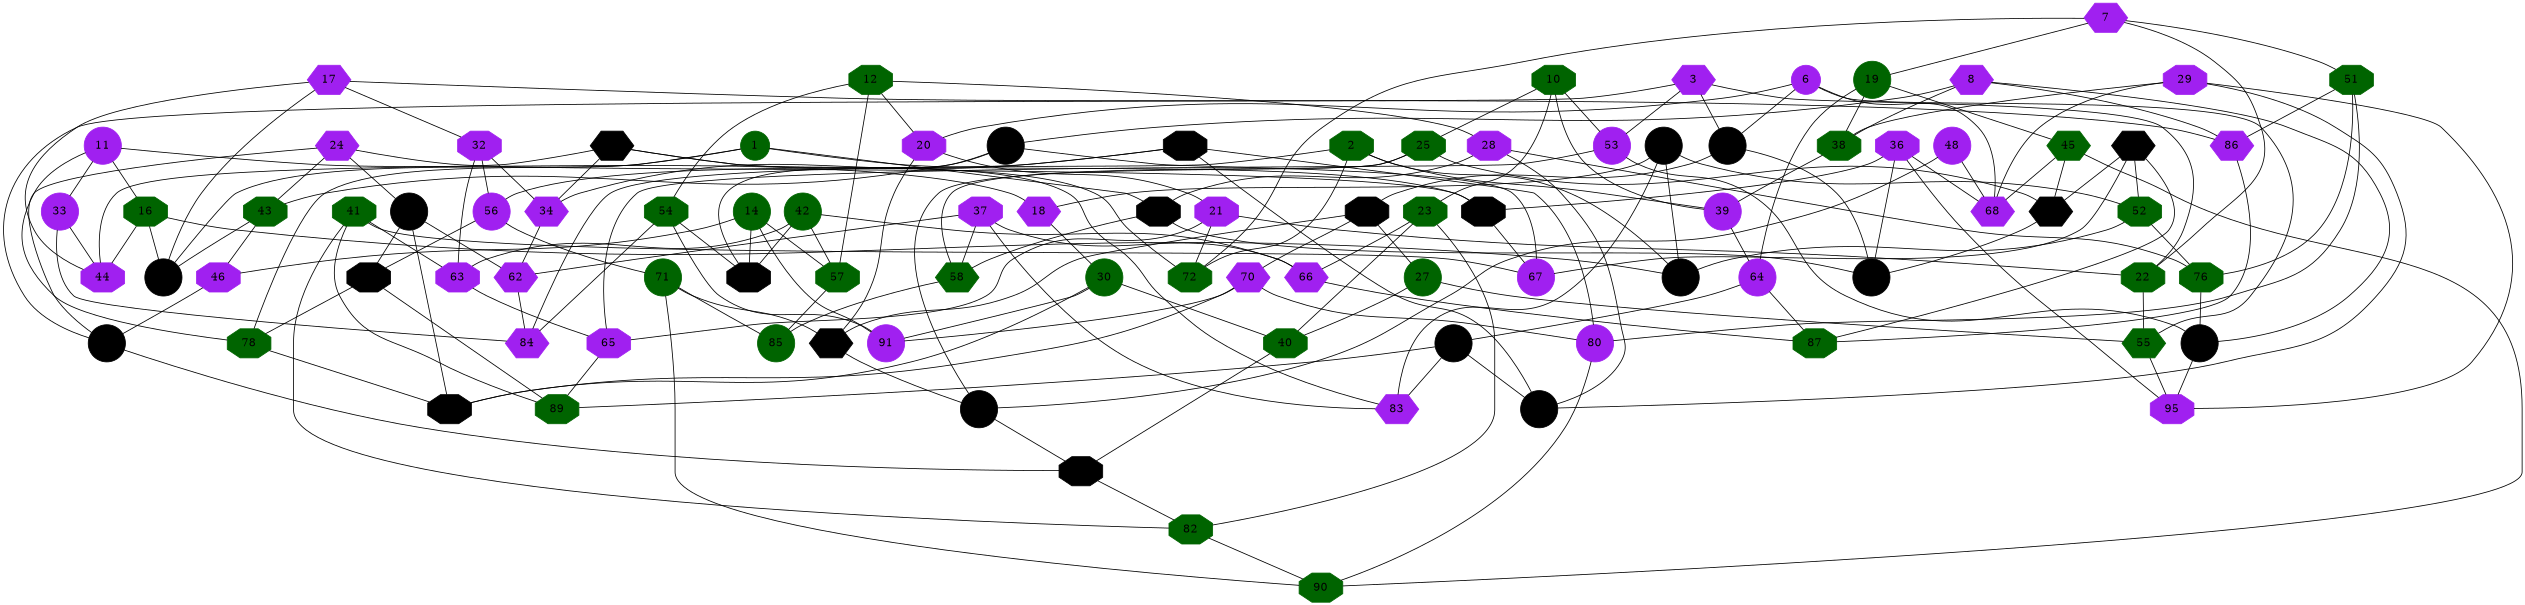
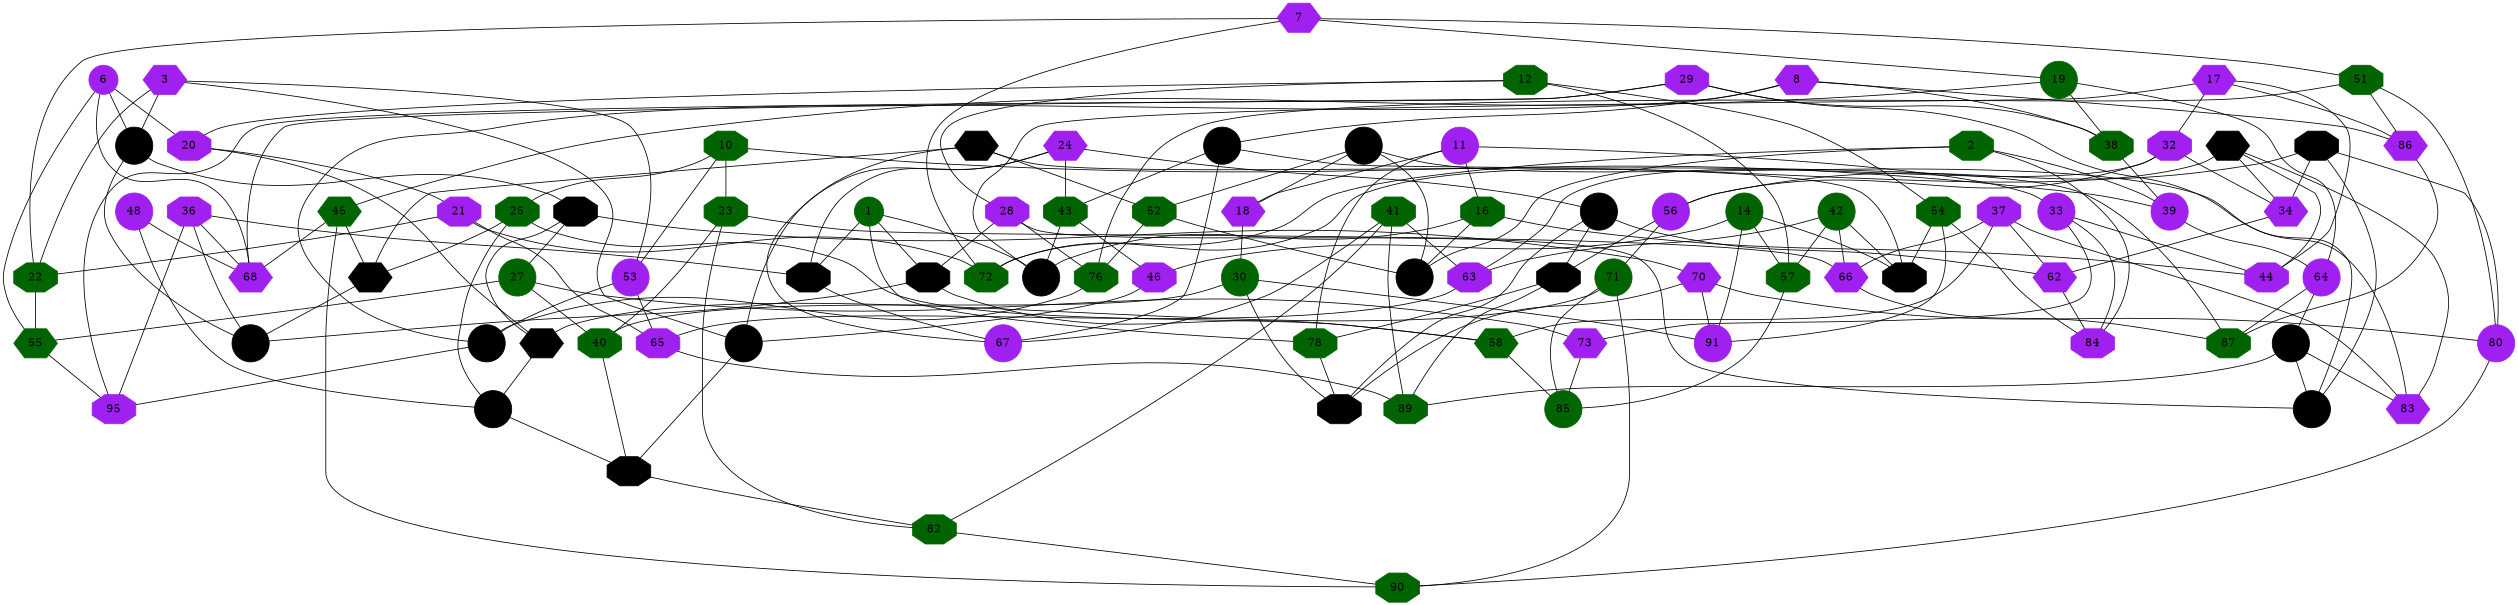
(527, 343) -> (2093, 343)
none -> (1585, 343)
